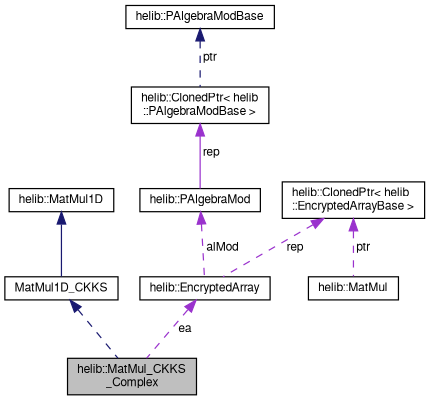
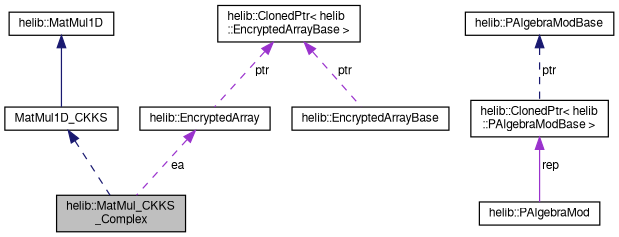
(294, 248) -> (261, 71)
(203, 250) -> none
(353, 288) -> (370, 119)
